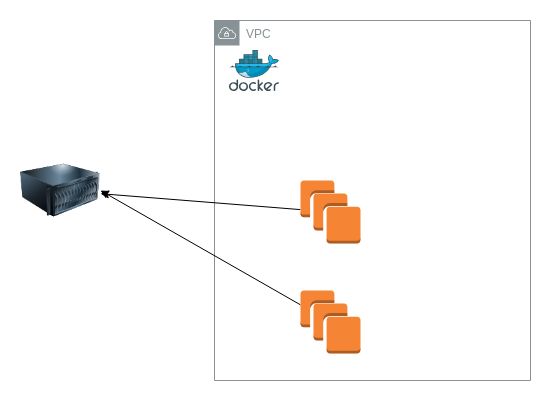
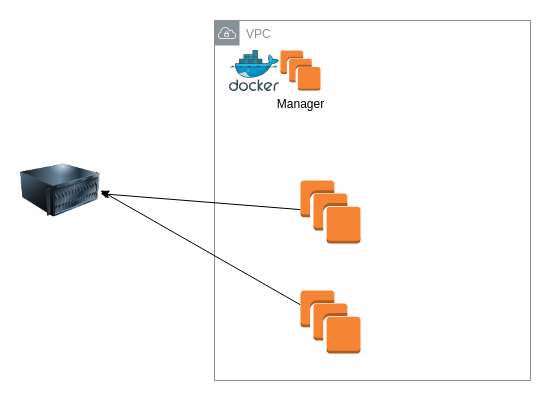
none -> (301, 71)
